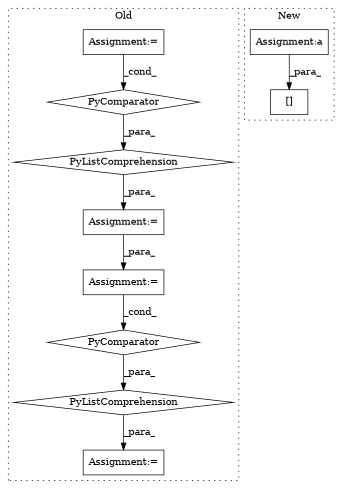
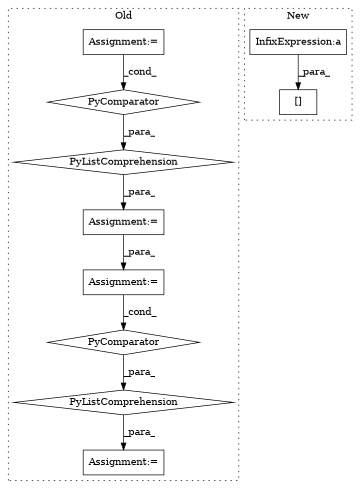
(289, 42) -> (298, 42)
